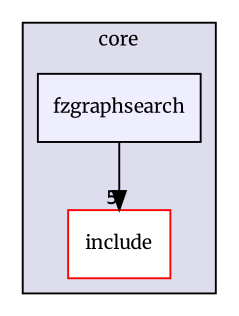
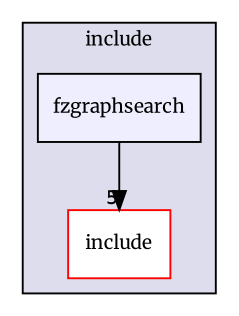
(119, 41) -> (119, 41)
